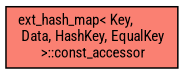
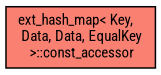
(92, 37) -> (81, 37)
